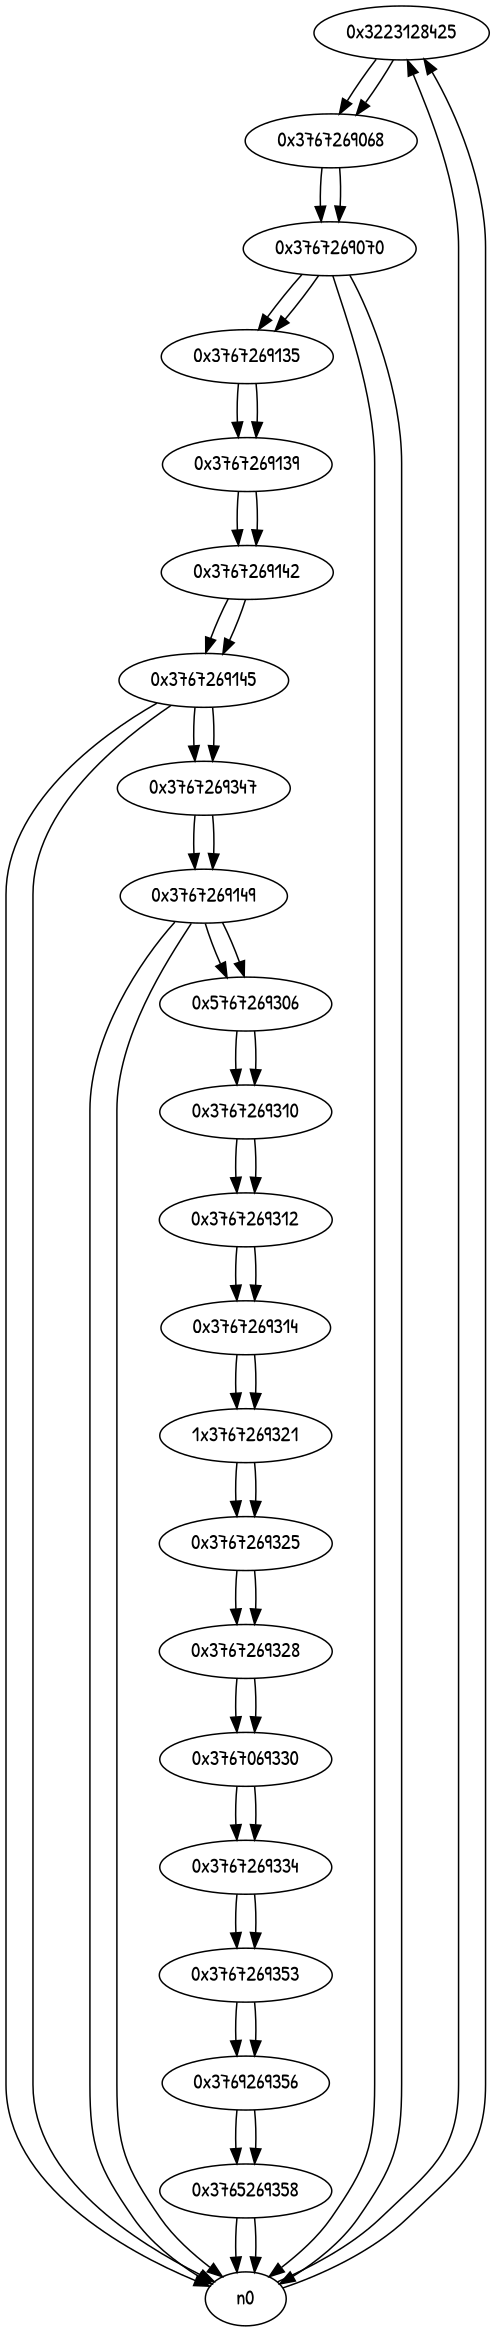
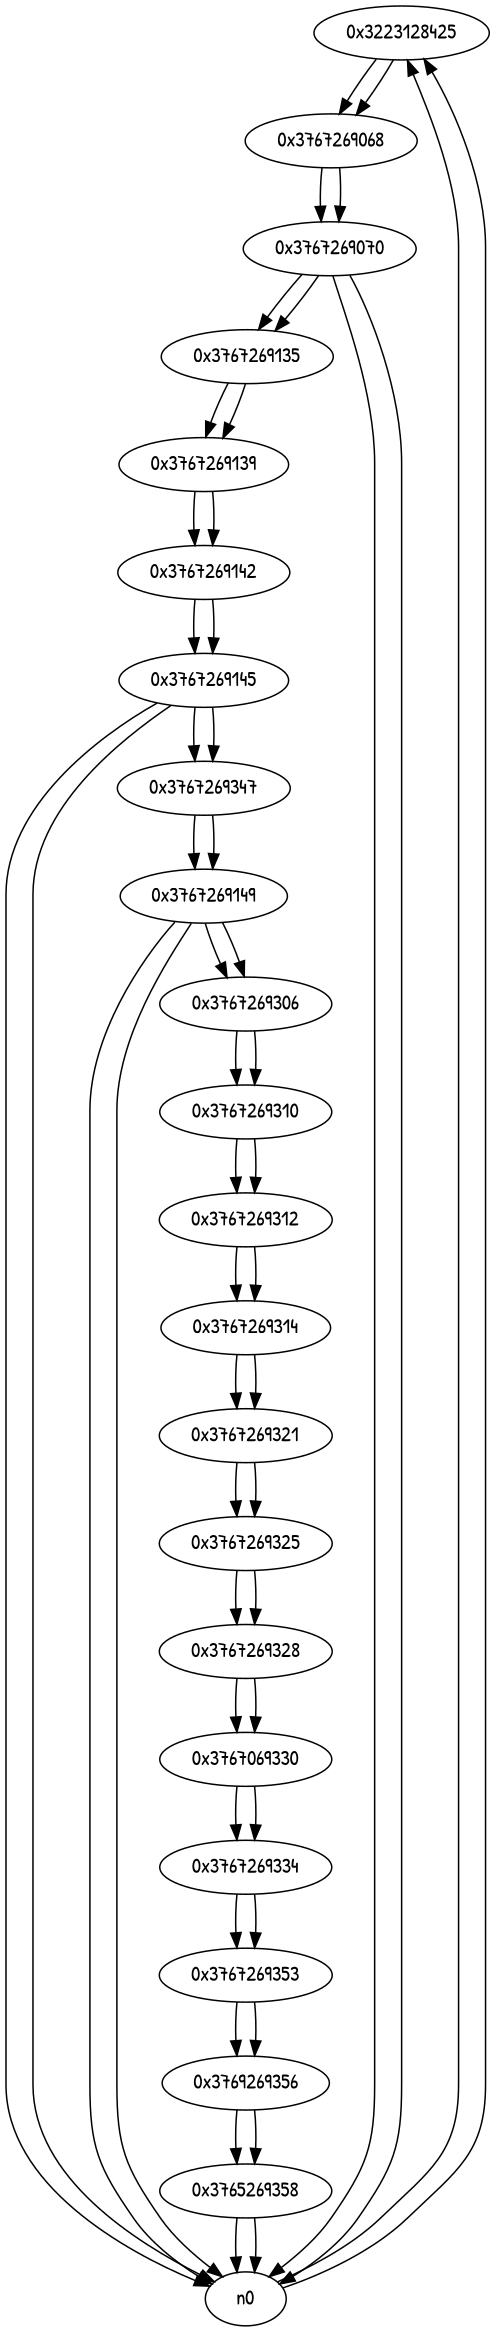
(246, 1004) -> (246, 1004)
(246, 1436) -> (246, 1436)
